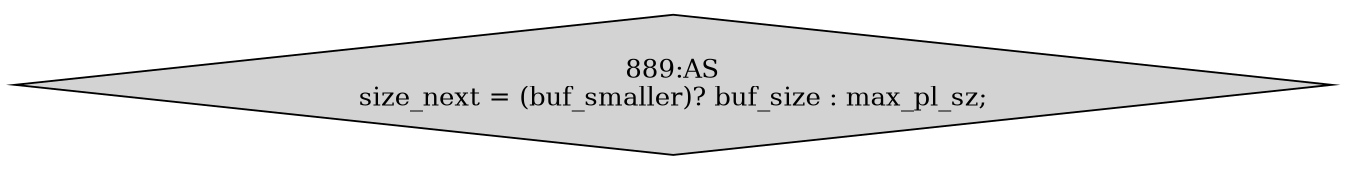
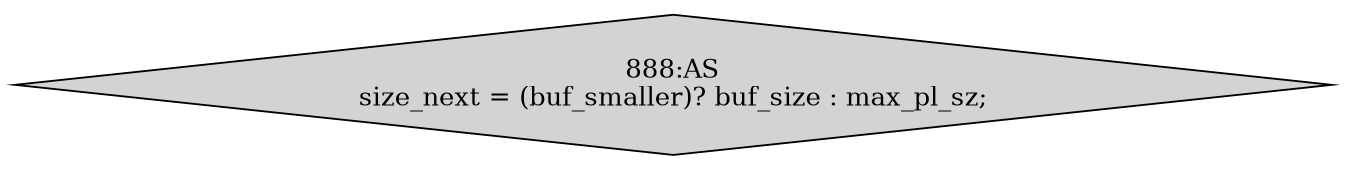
(673, 85) -> (673, 85)
